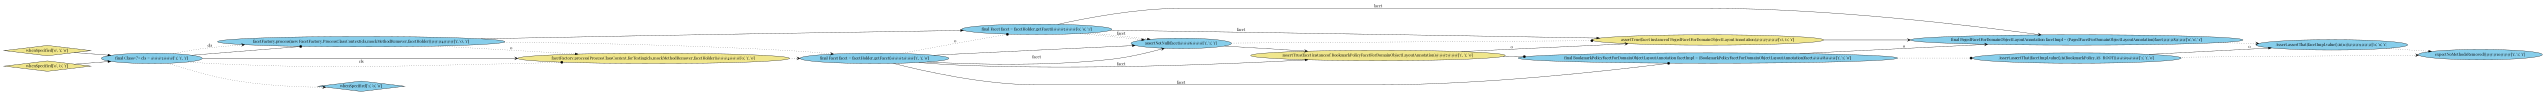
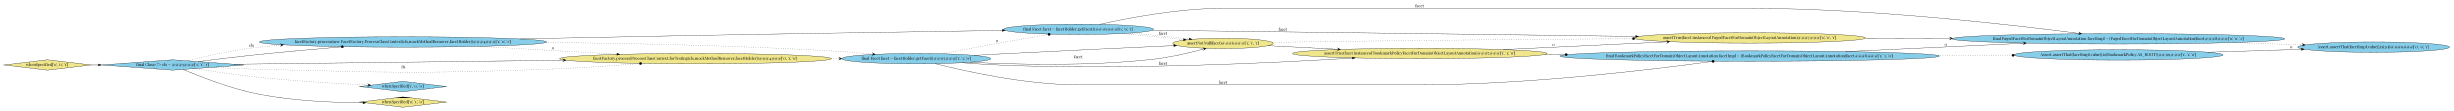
(1181, 43) -> (1223, 43)
(91, 54) -> (271, 96)
(2480, 55) -> none
(152, 58) -> (173, 65)
